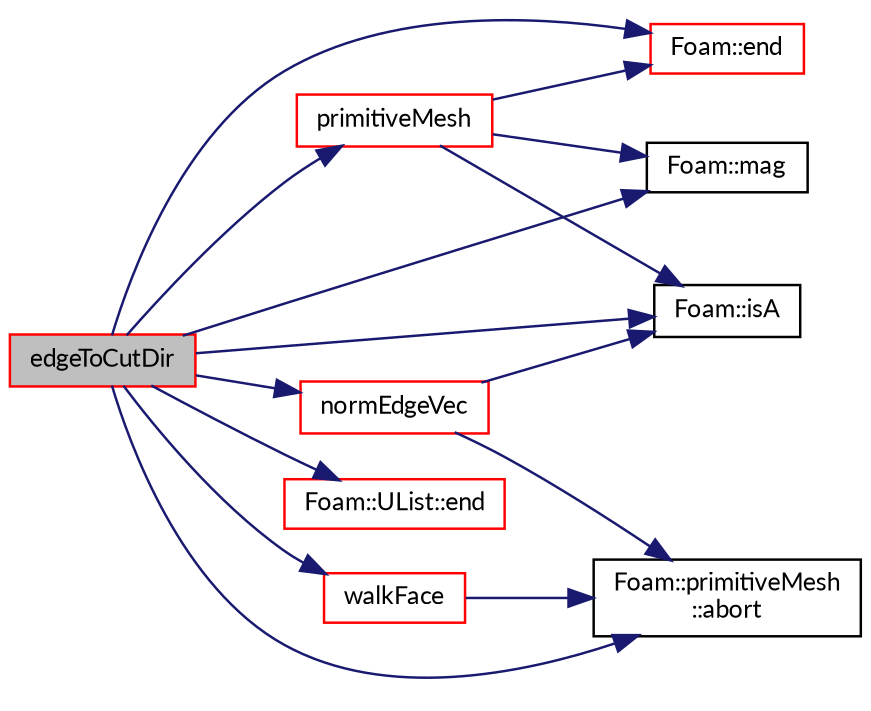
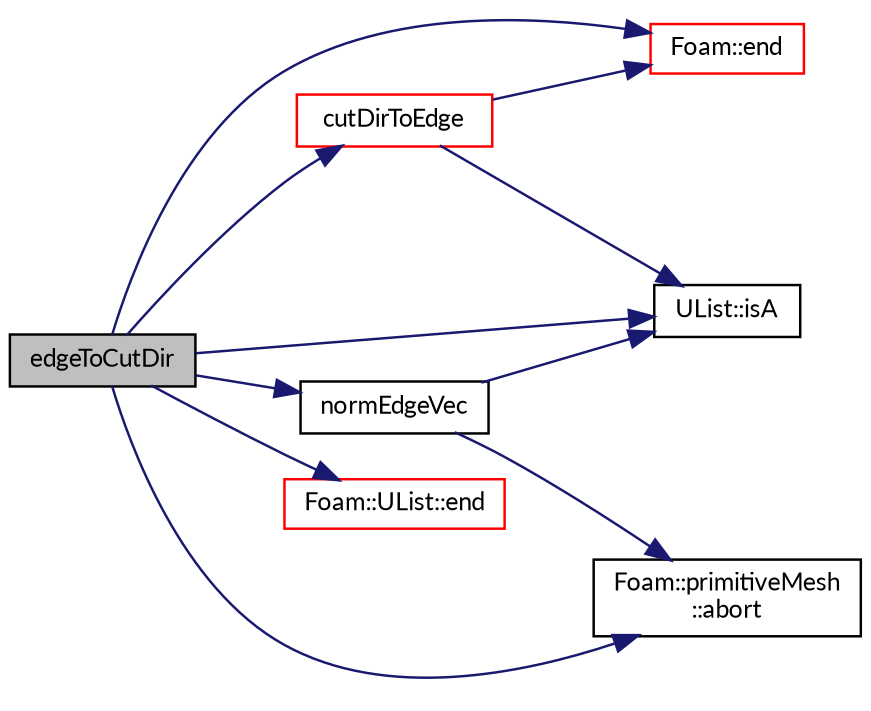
(395, 121) -> (395, 121)
(727, 168) -> none
(727, 311) -> (727, 311)
(103, 360) -> (103, 360)
(395, 407) -> (395, 407)
(395, 598) -> none
